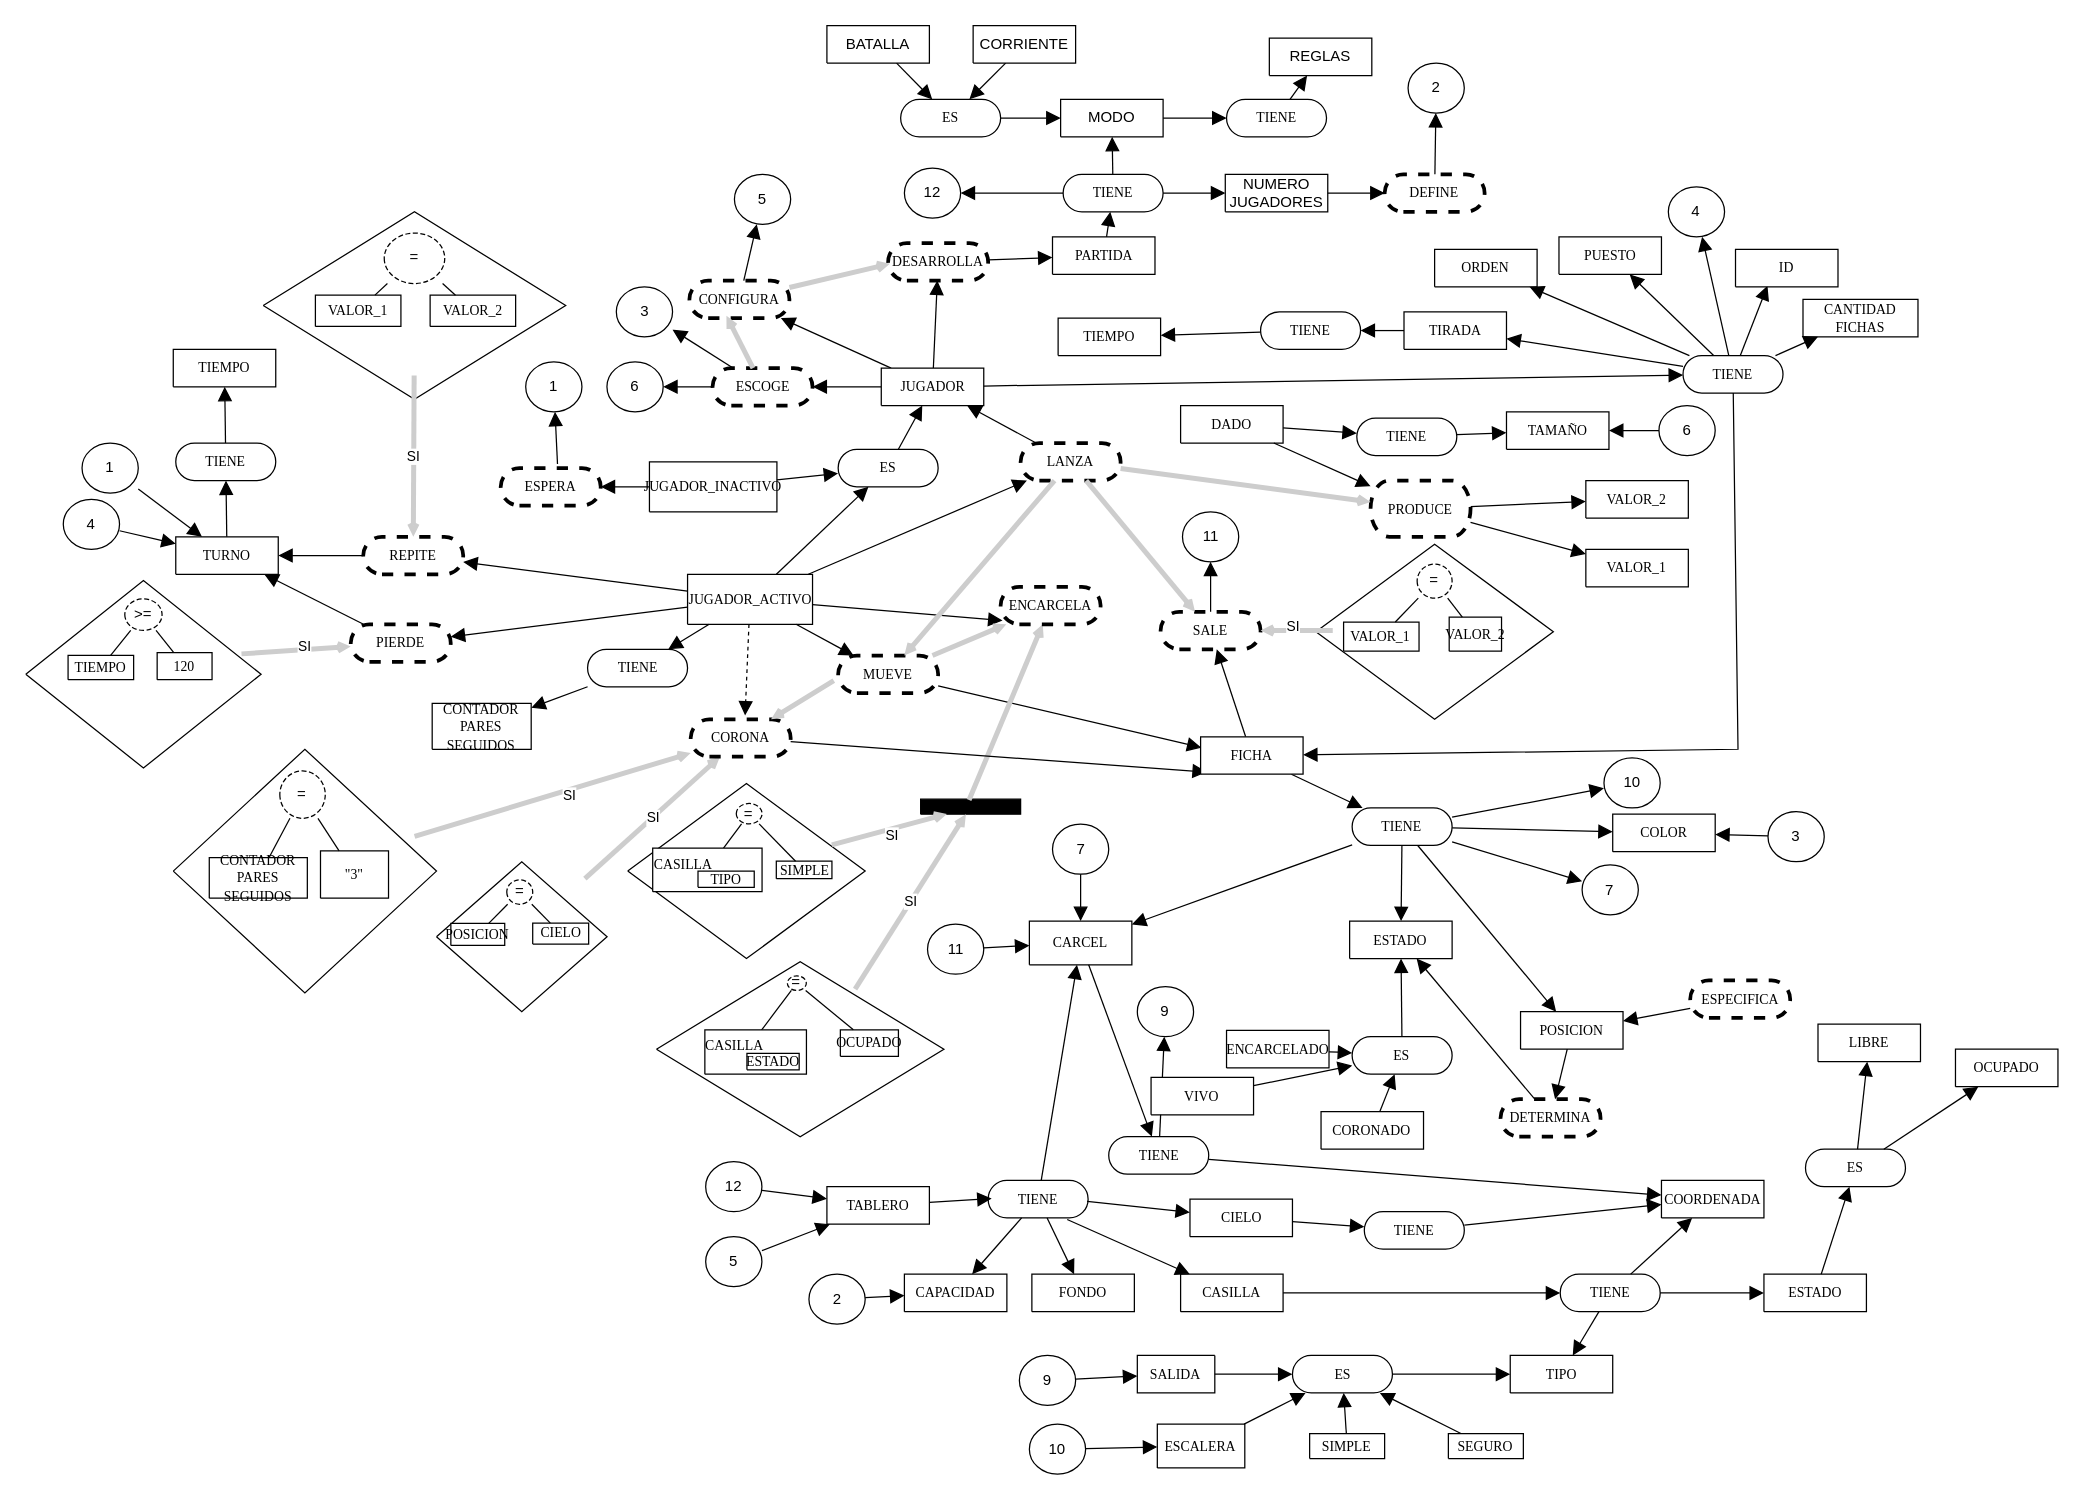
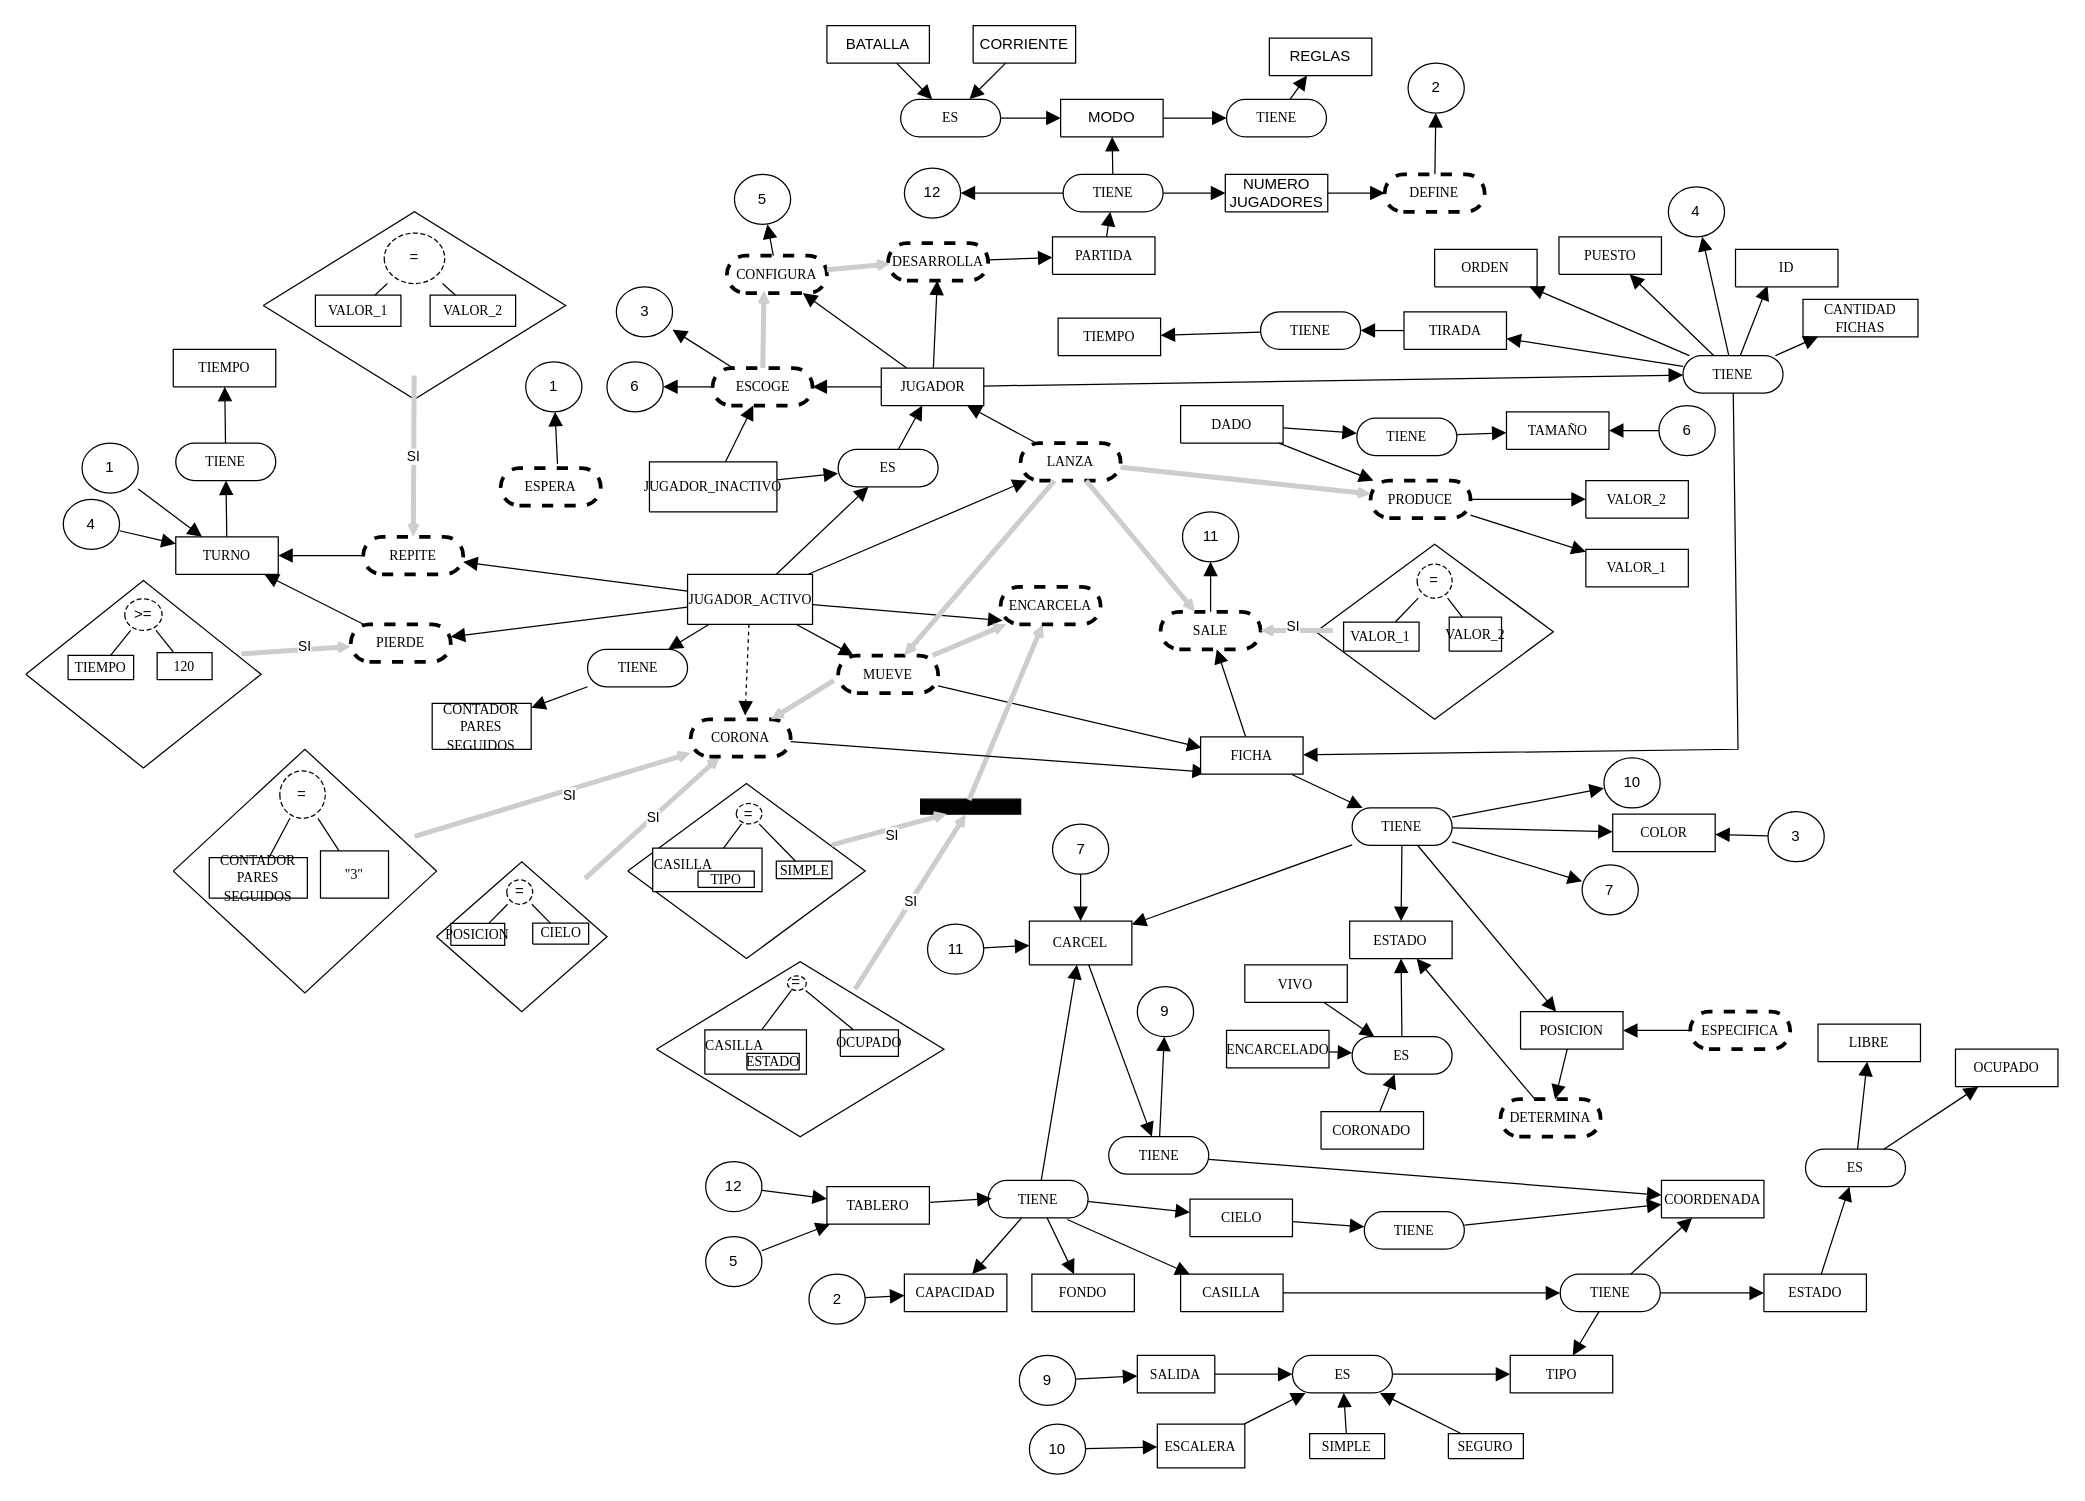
(739, 299) -> (777, 274)
(632, 487) -> (736, 440)
(1421, 509) -> (1421, 499)
(1740, 999) -> (1740, 1031)
(1202, 1096) -> (1296, 984)
